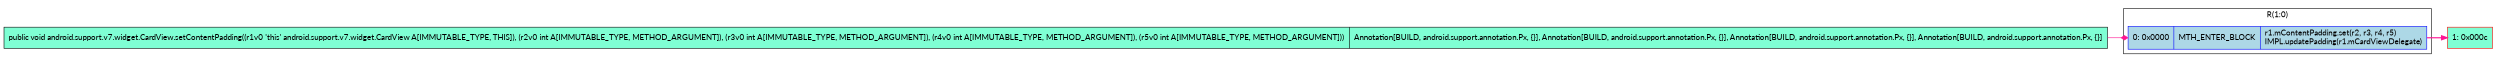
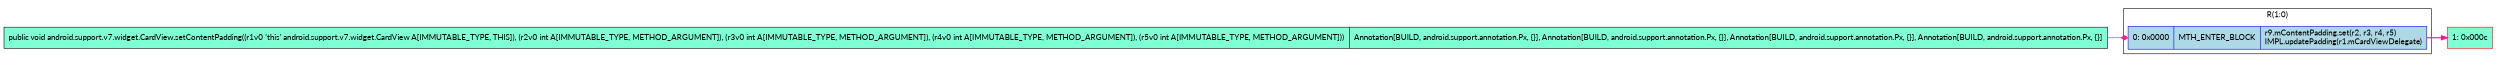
(2331, 33) -> (2331, 33)
